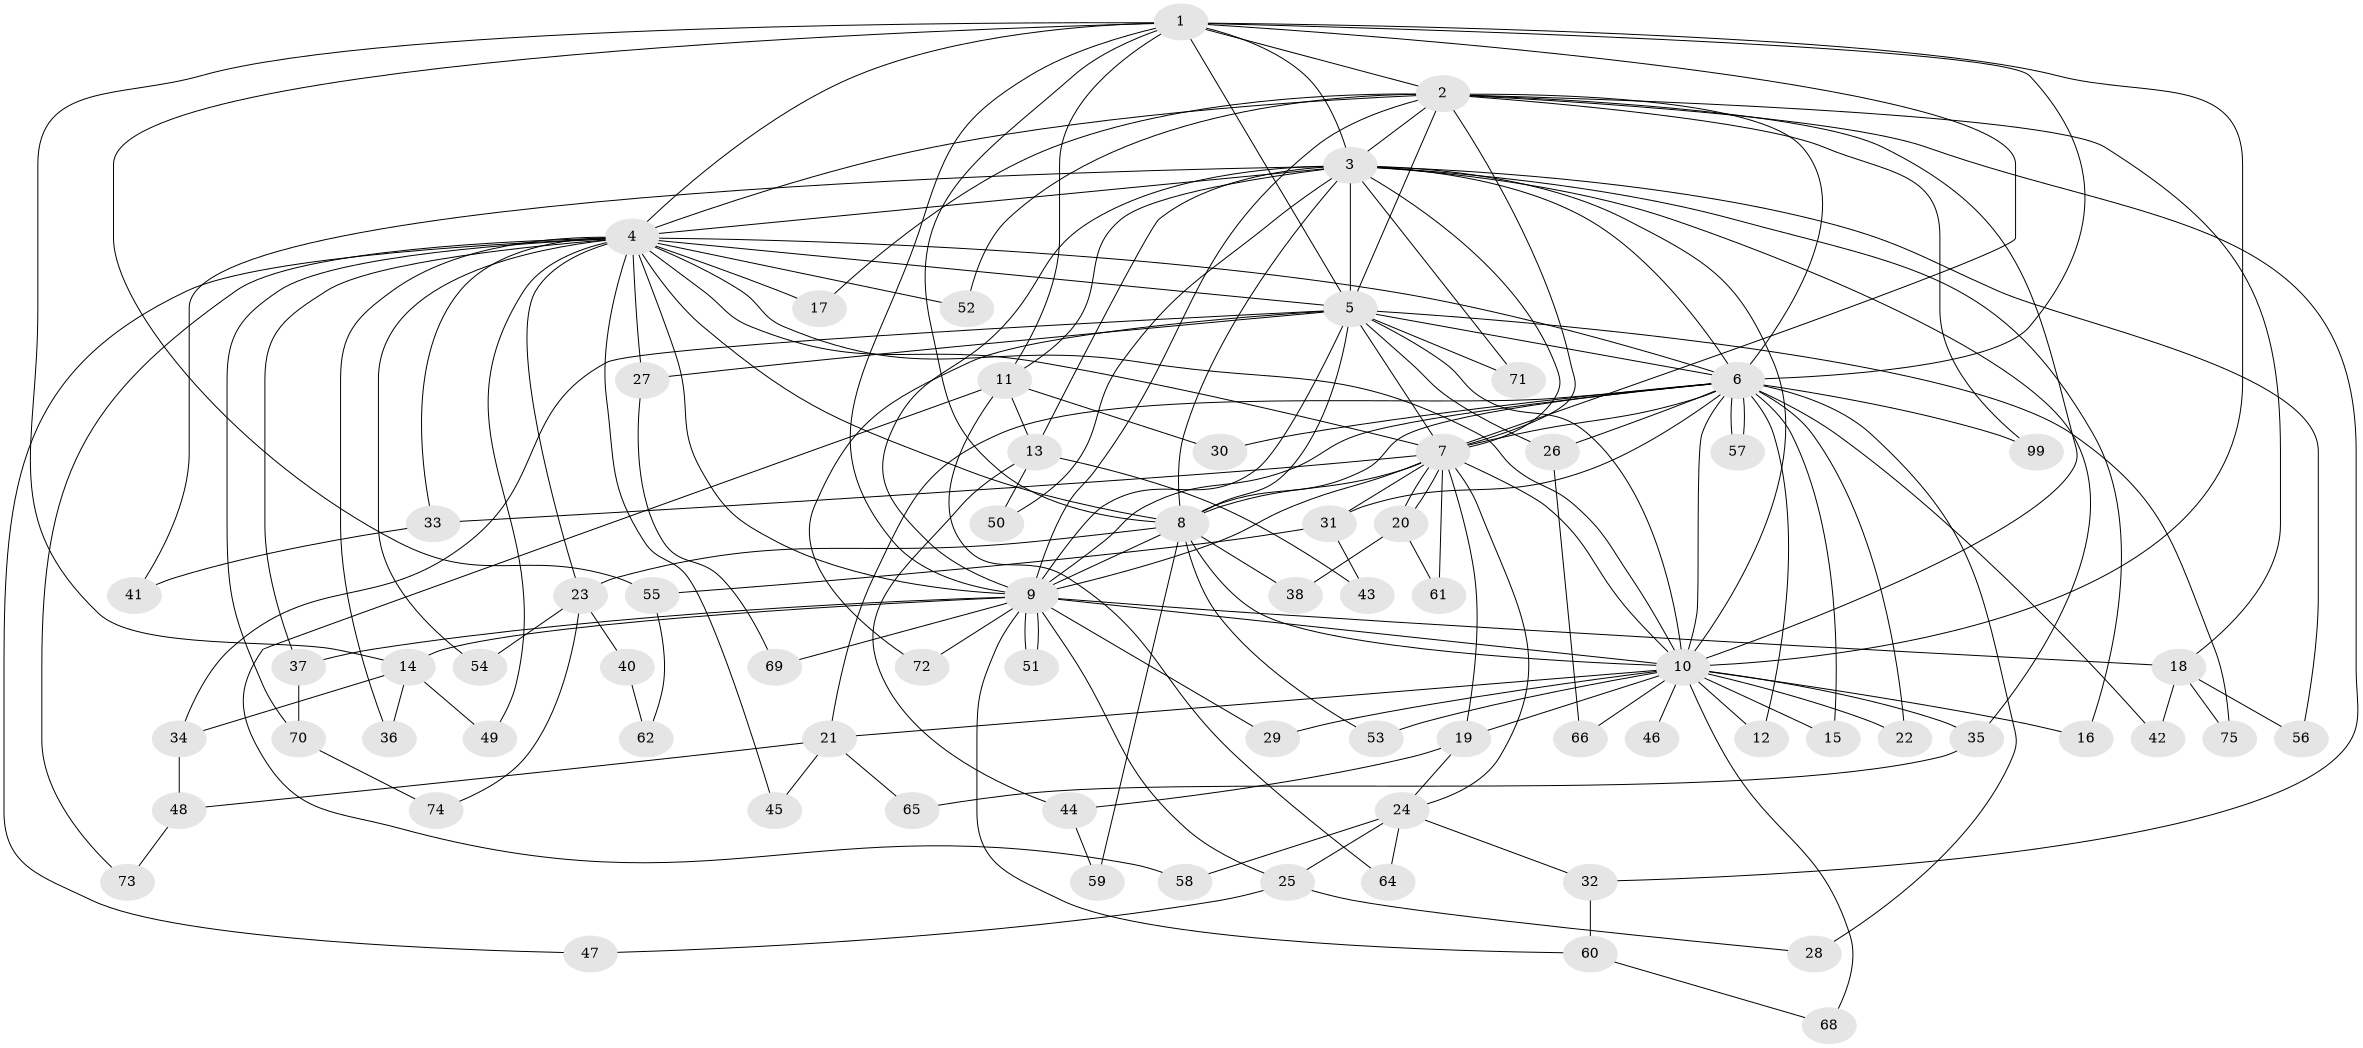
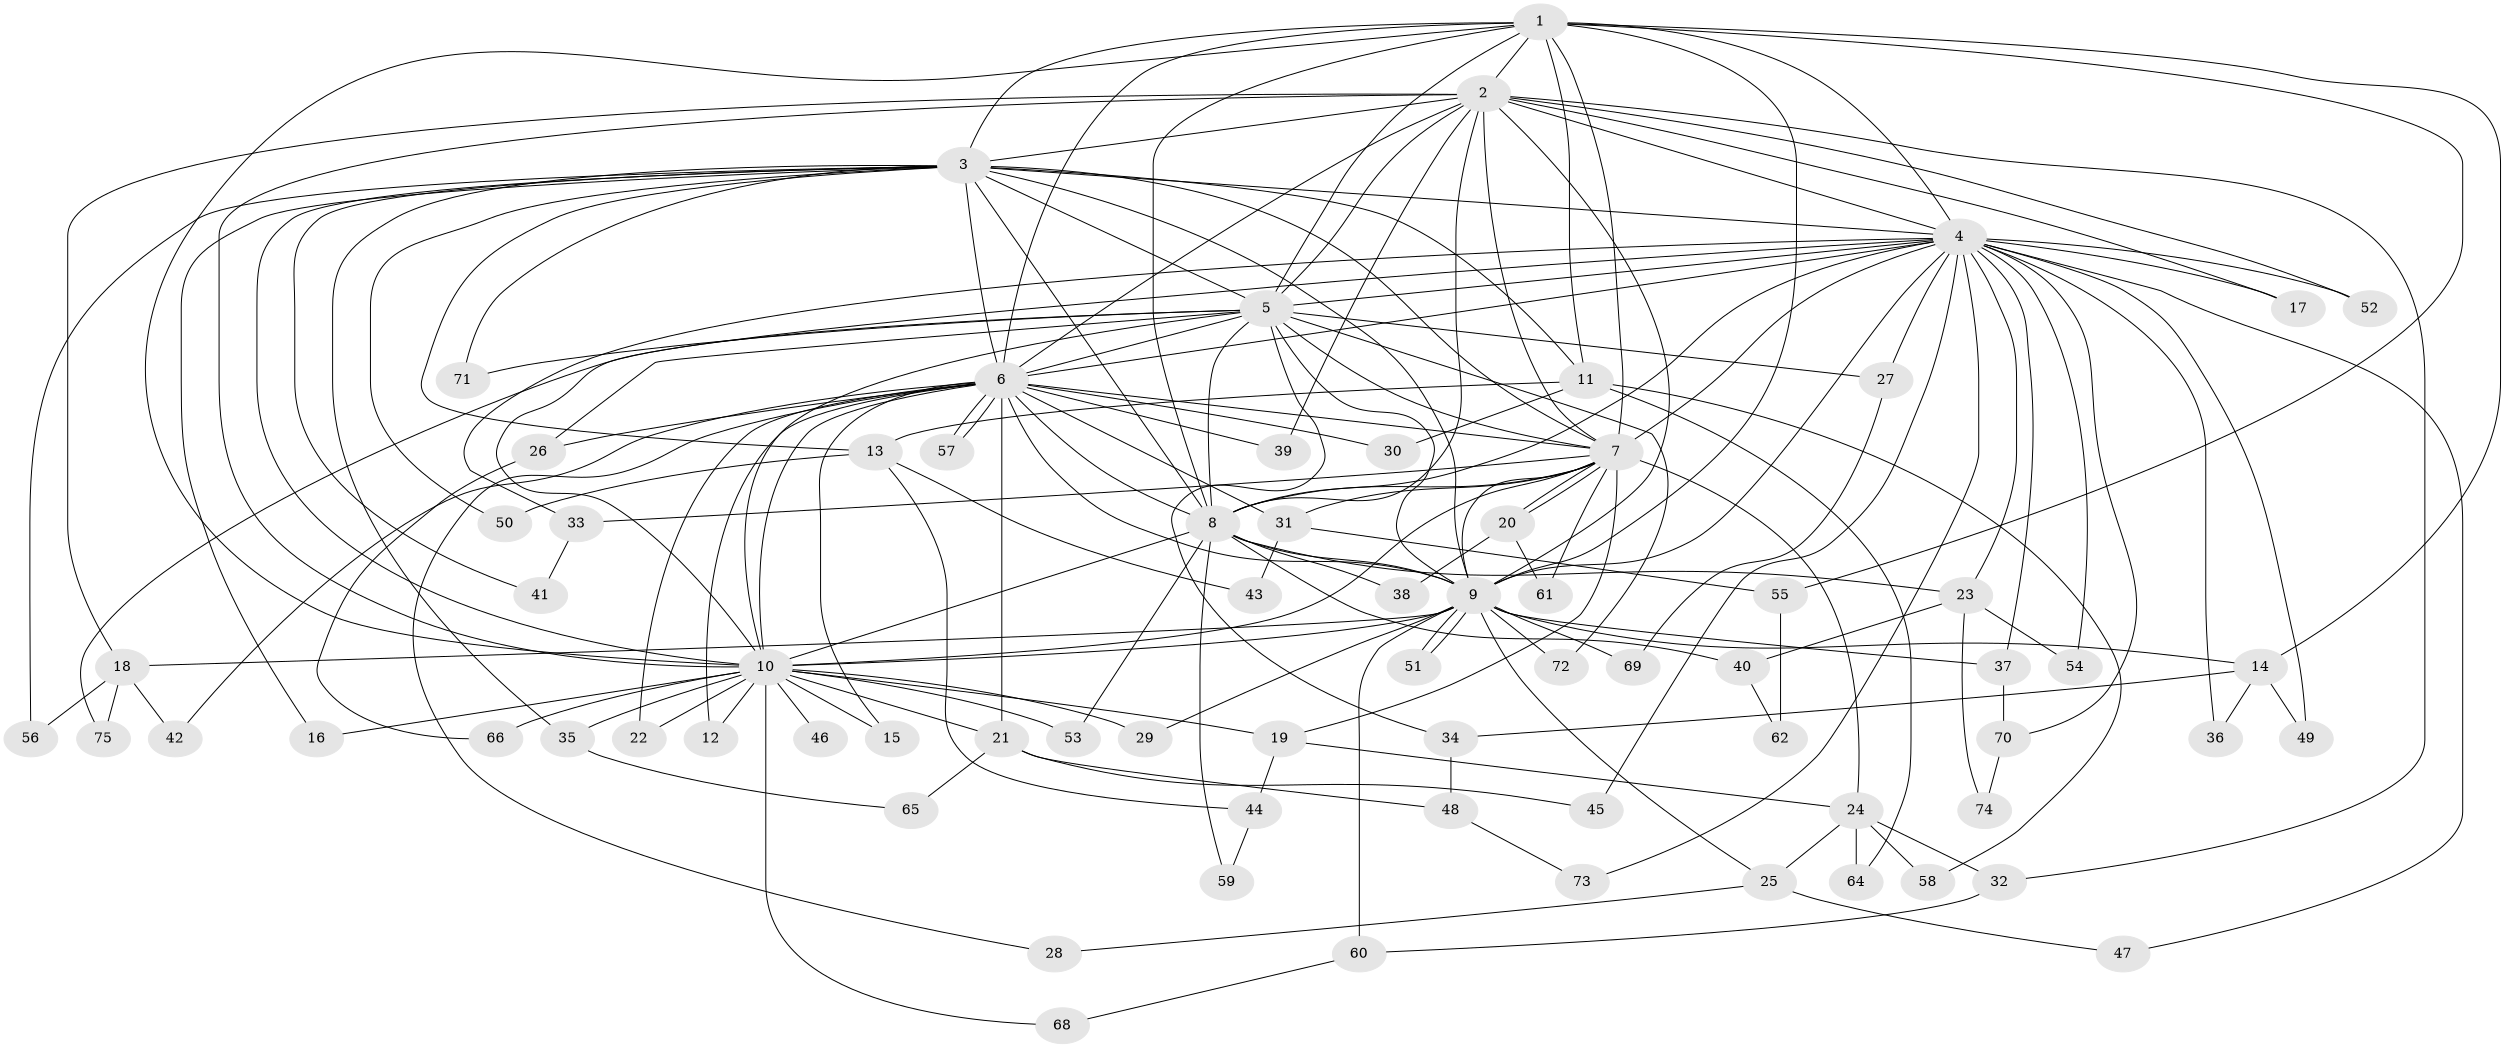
none -> (1461, 397)
(2036, 452) -> (1284, 452)
none -> (1464, 635)
